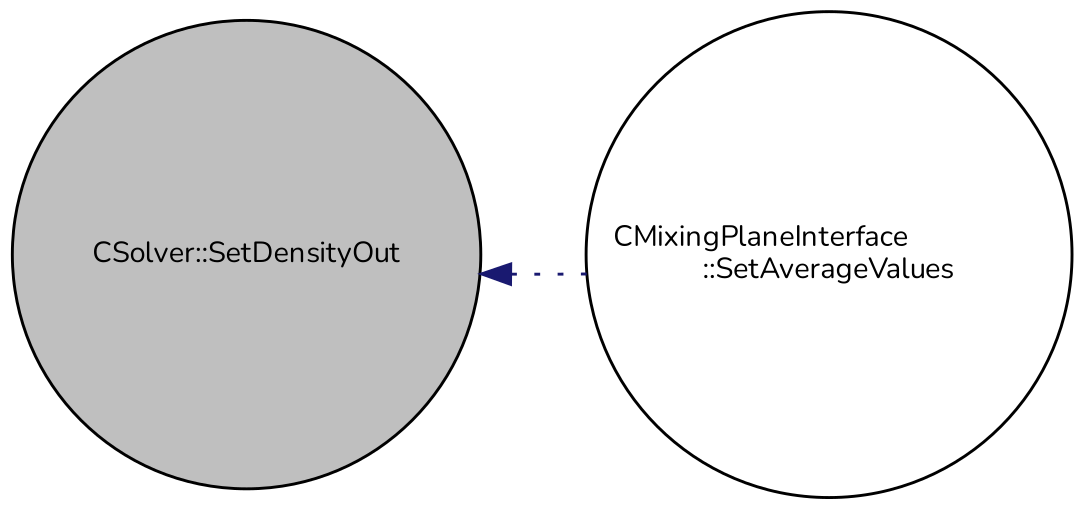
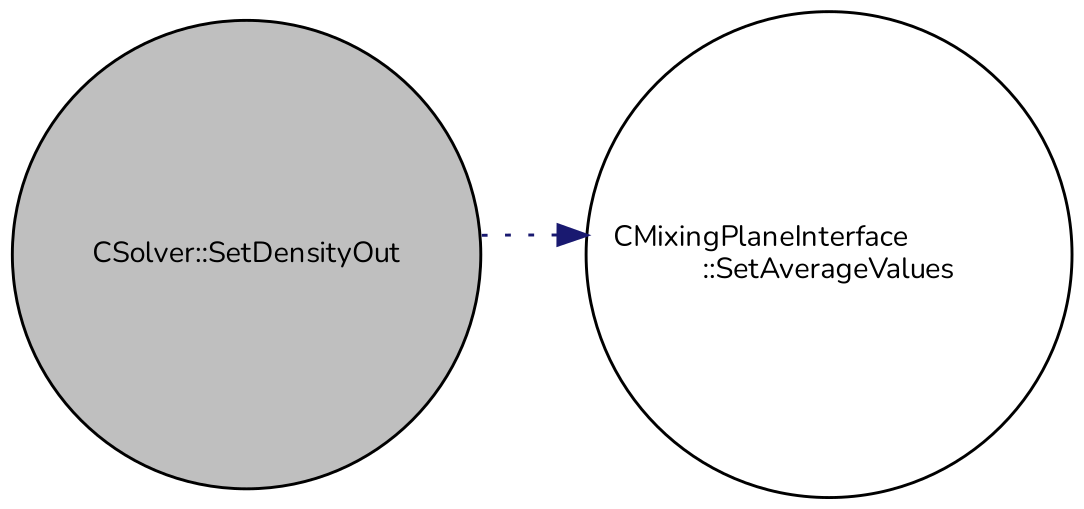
(549, 274) -> (519, 235)
